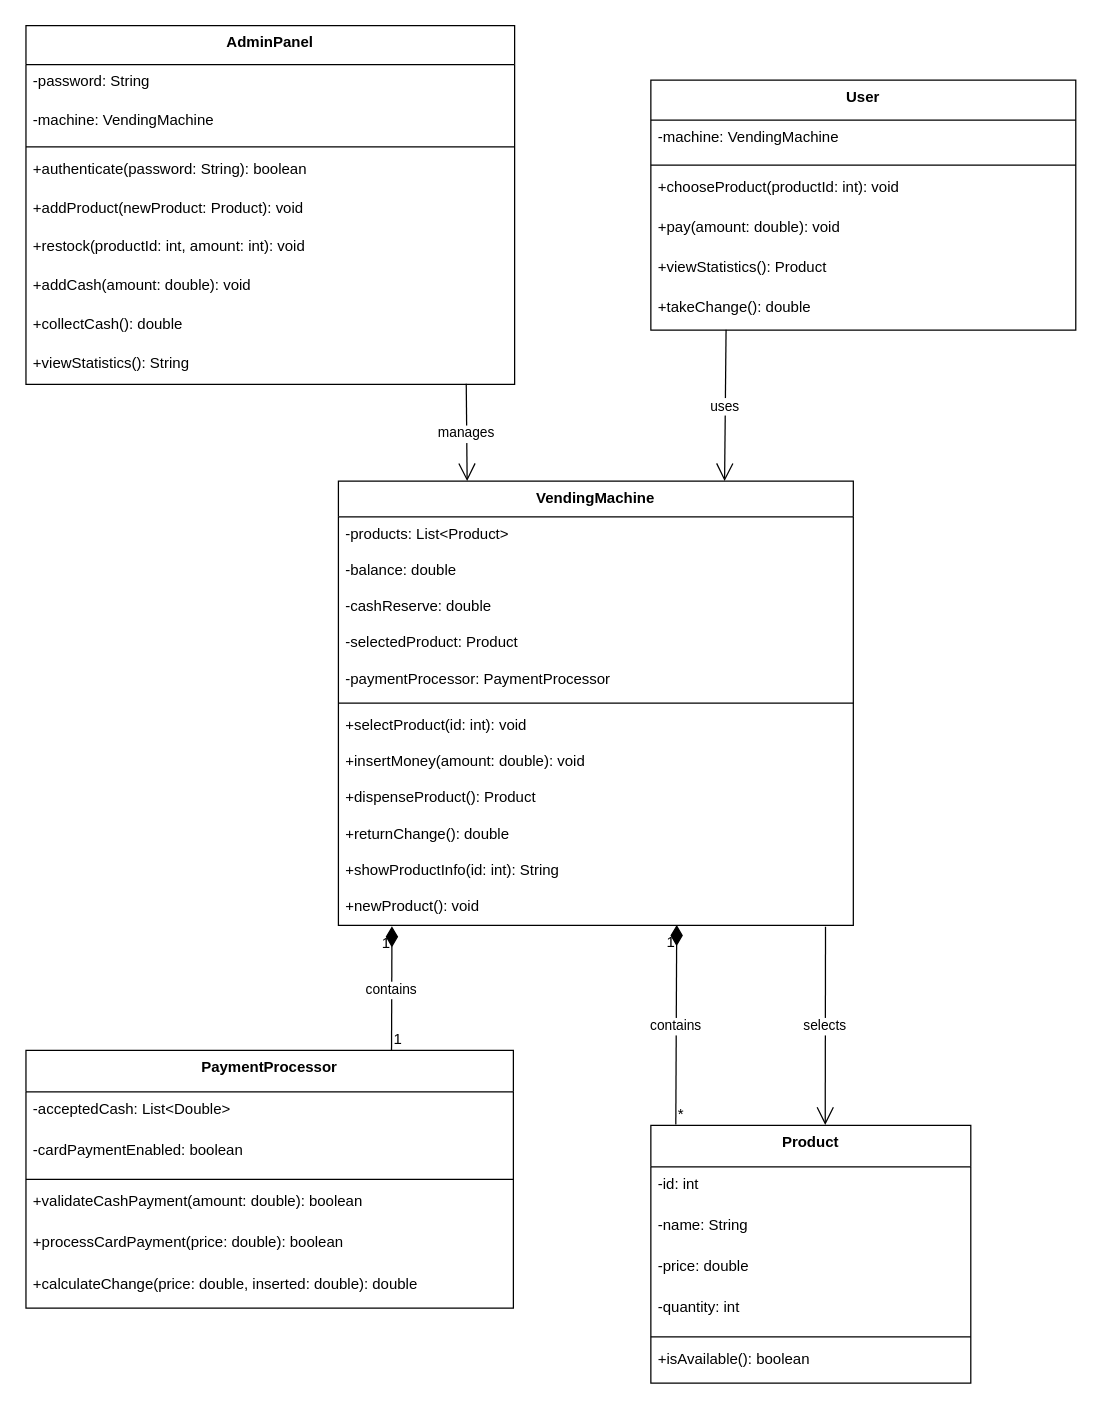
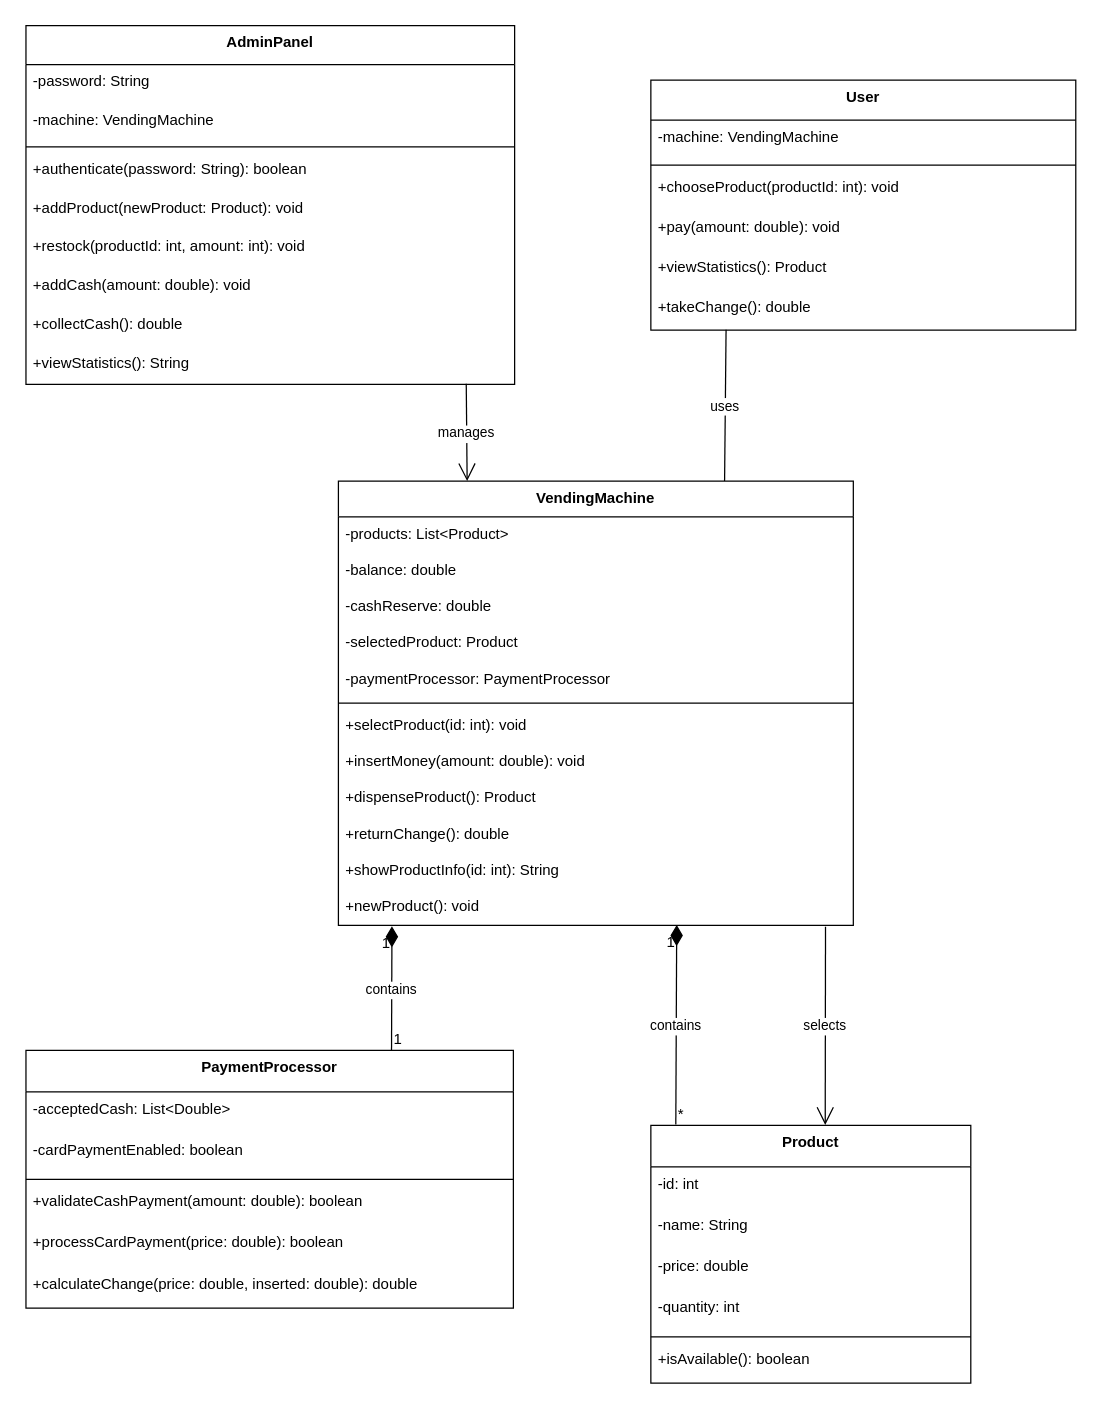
(724, 475) -> (724, 476)
